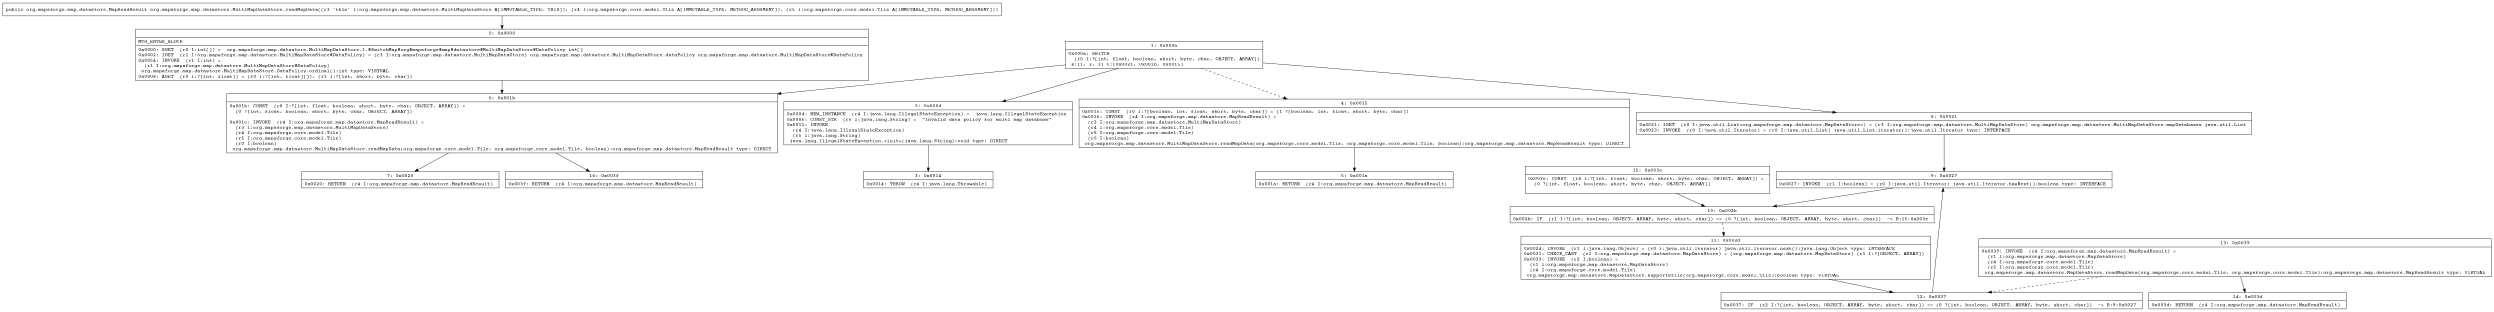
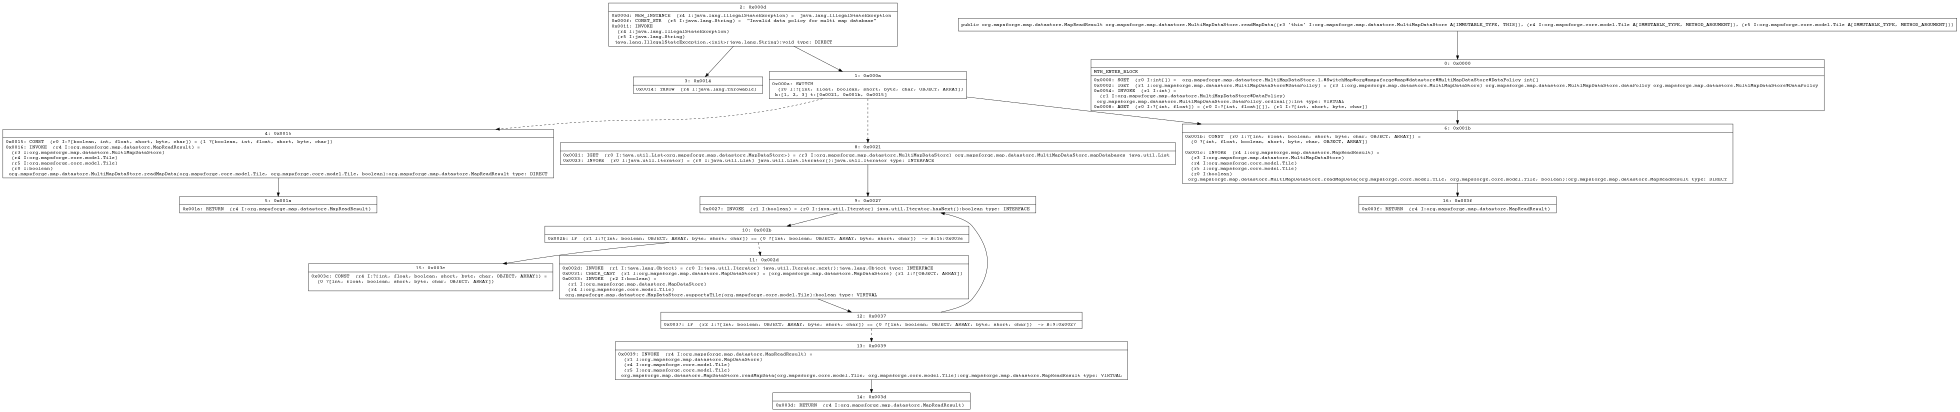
(1062, 85) -> (816, 58)
(1548, 86) -> (868, 119)
(400, 180) -> none
(1689, 199) -> (588, 251)
(2047, 284) -> (871, 333)
